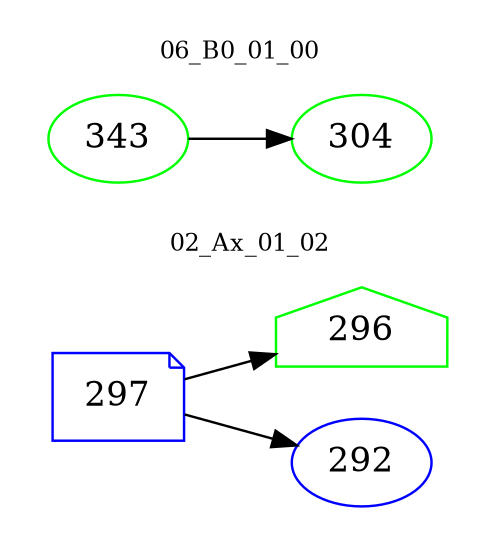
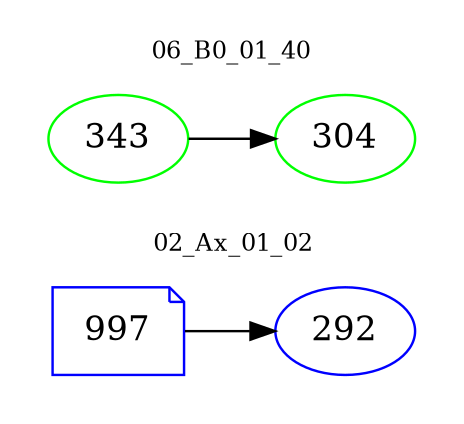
(240, 52) -> (232, 52)
(362, 331) -> none
(118, 397) -> (118, 331)
